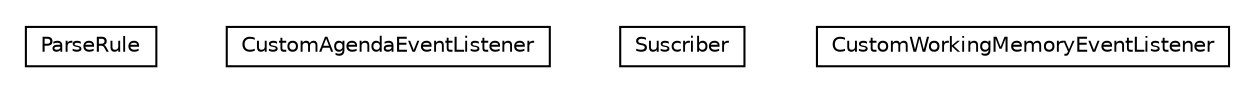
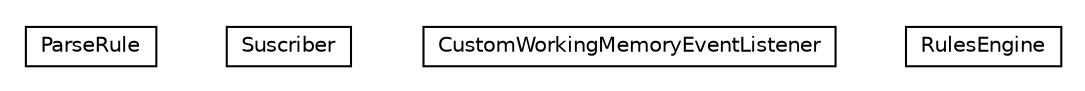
(388, 46) -> none
none -> (983, 46)
